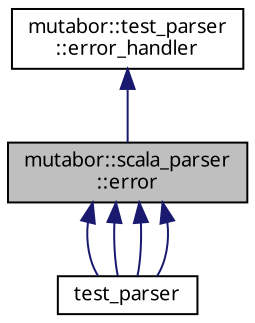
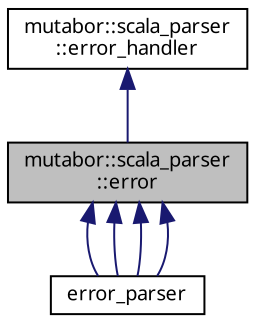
(128, 39) -> (128, 39)
(128, 295) -> (128, 295)
